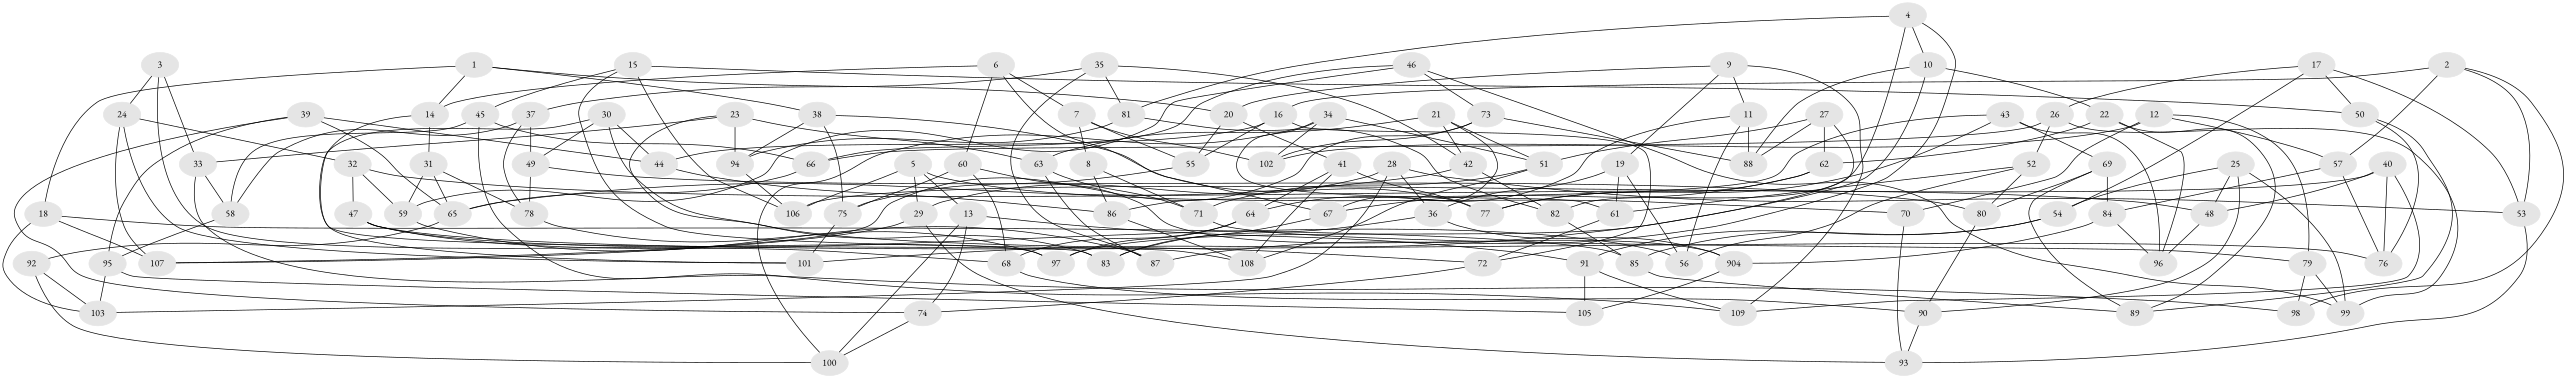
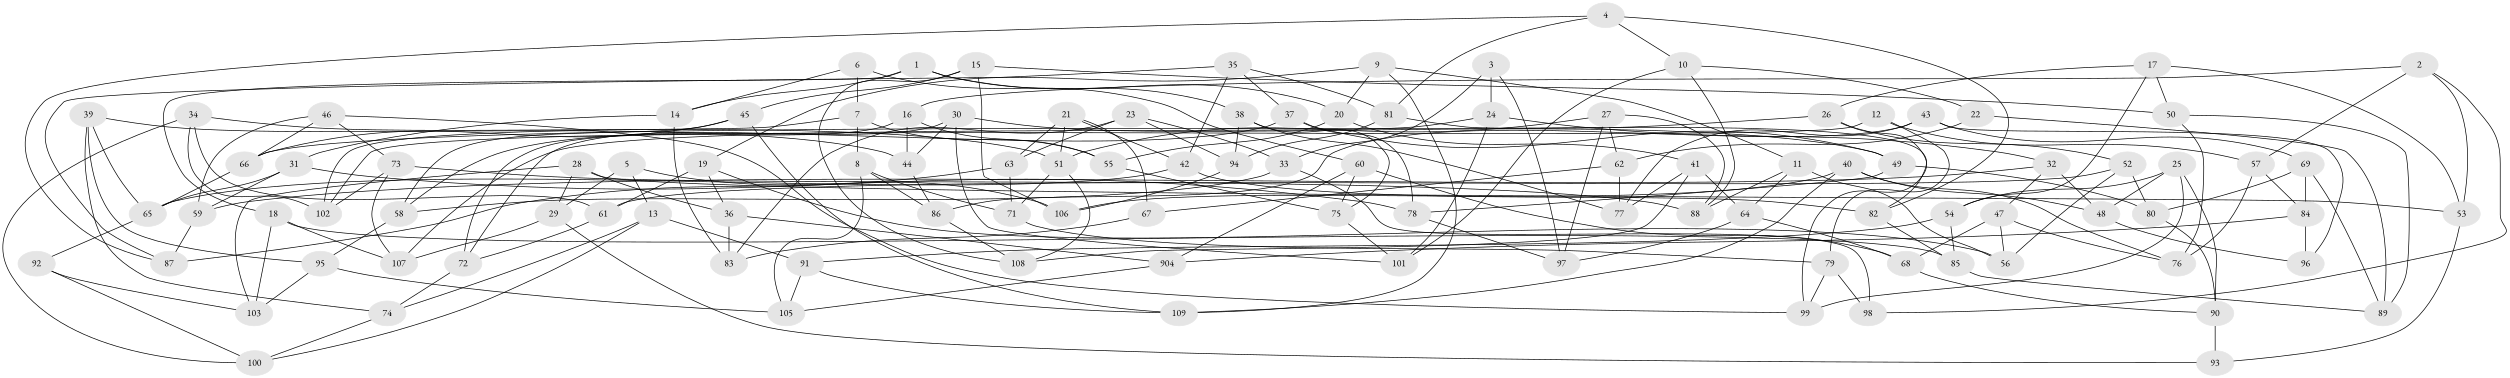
(1144, 168) -> none
(2184, 169) -> none
(1906, 214) -> none
none -> (840, 237)
